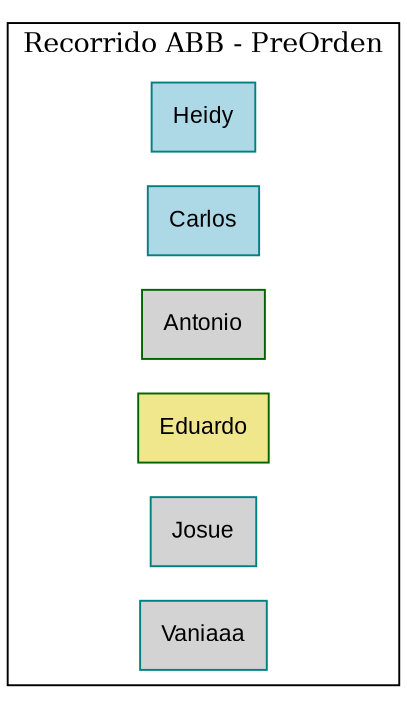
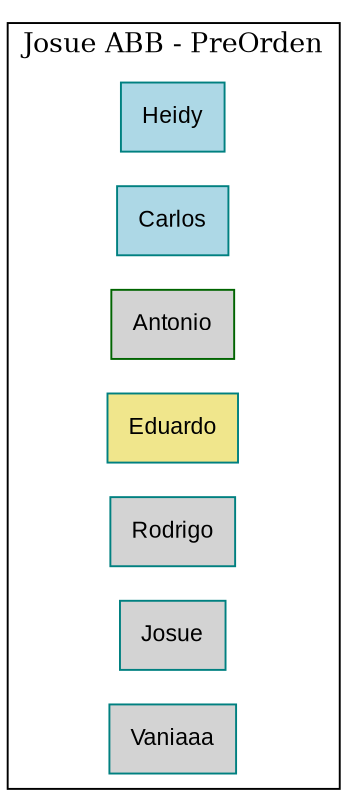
(203, 45) -> (174, 45)
(203, 428) -> (173, 428)
none -> (173, 532)
